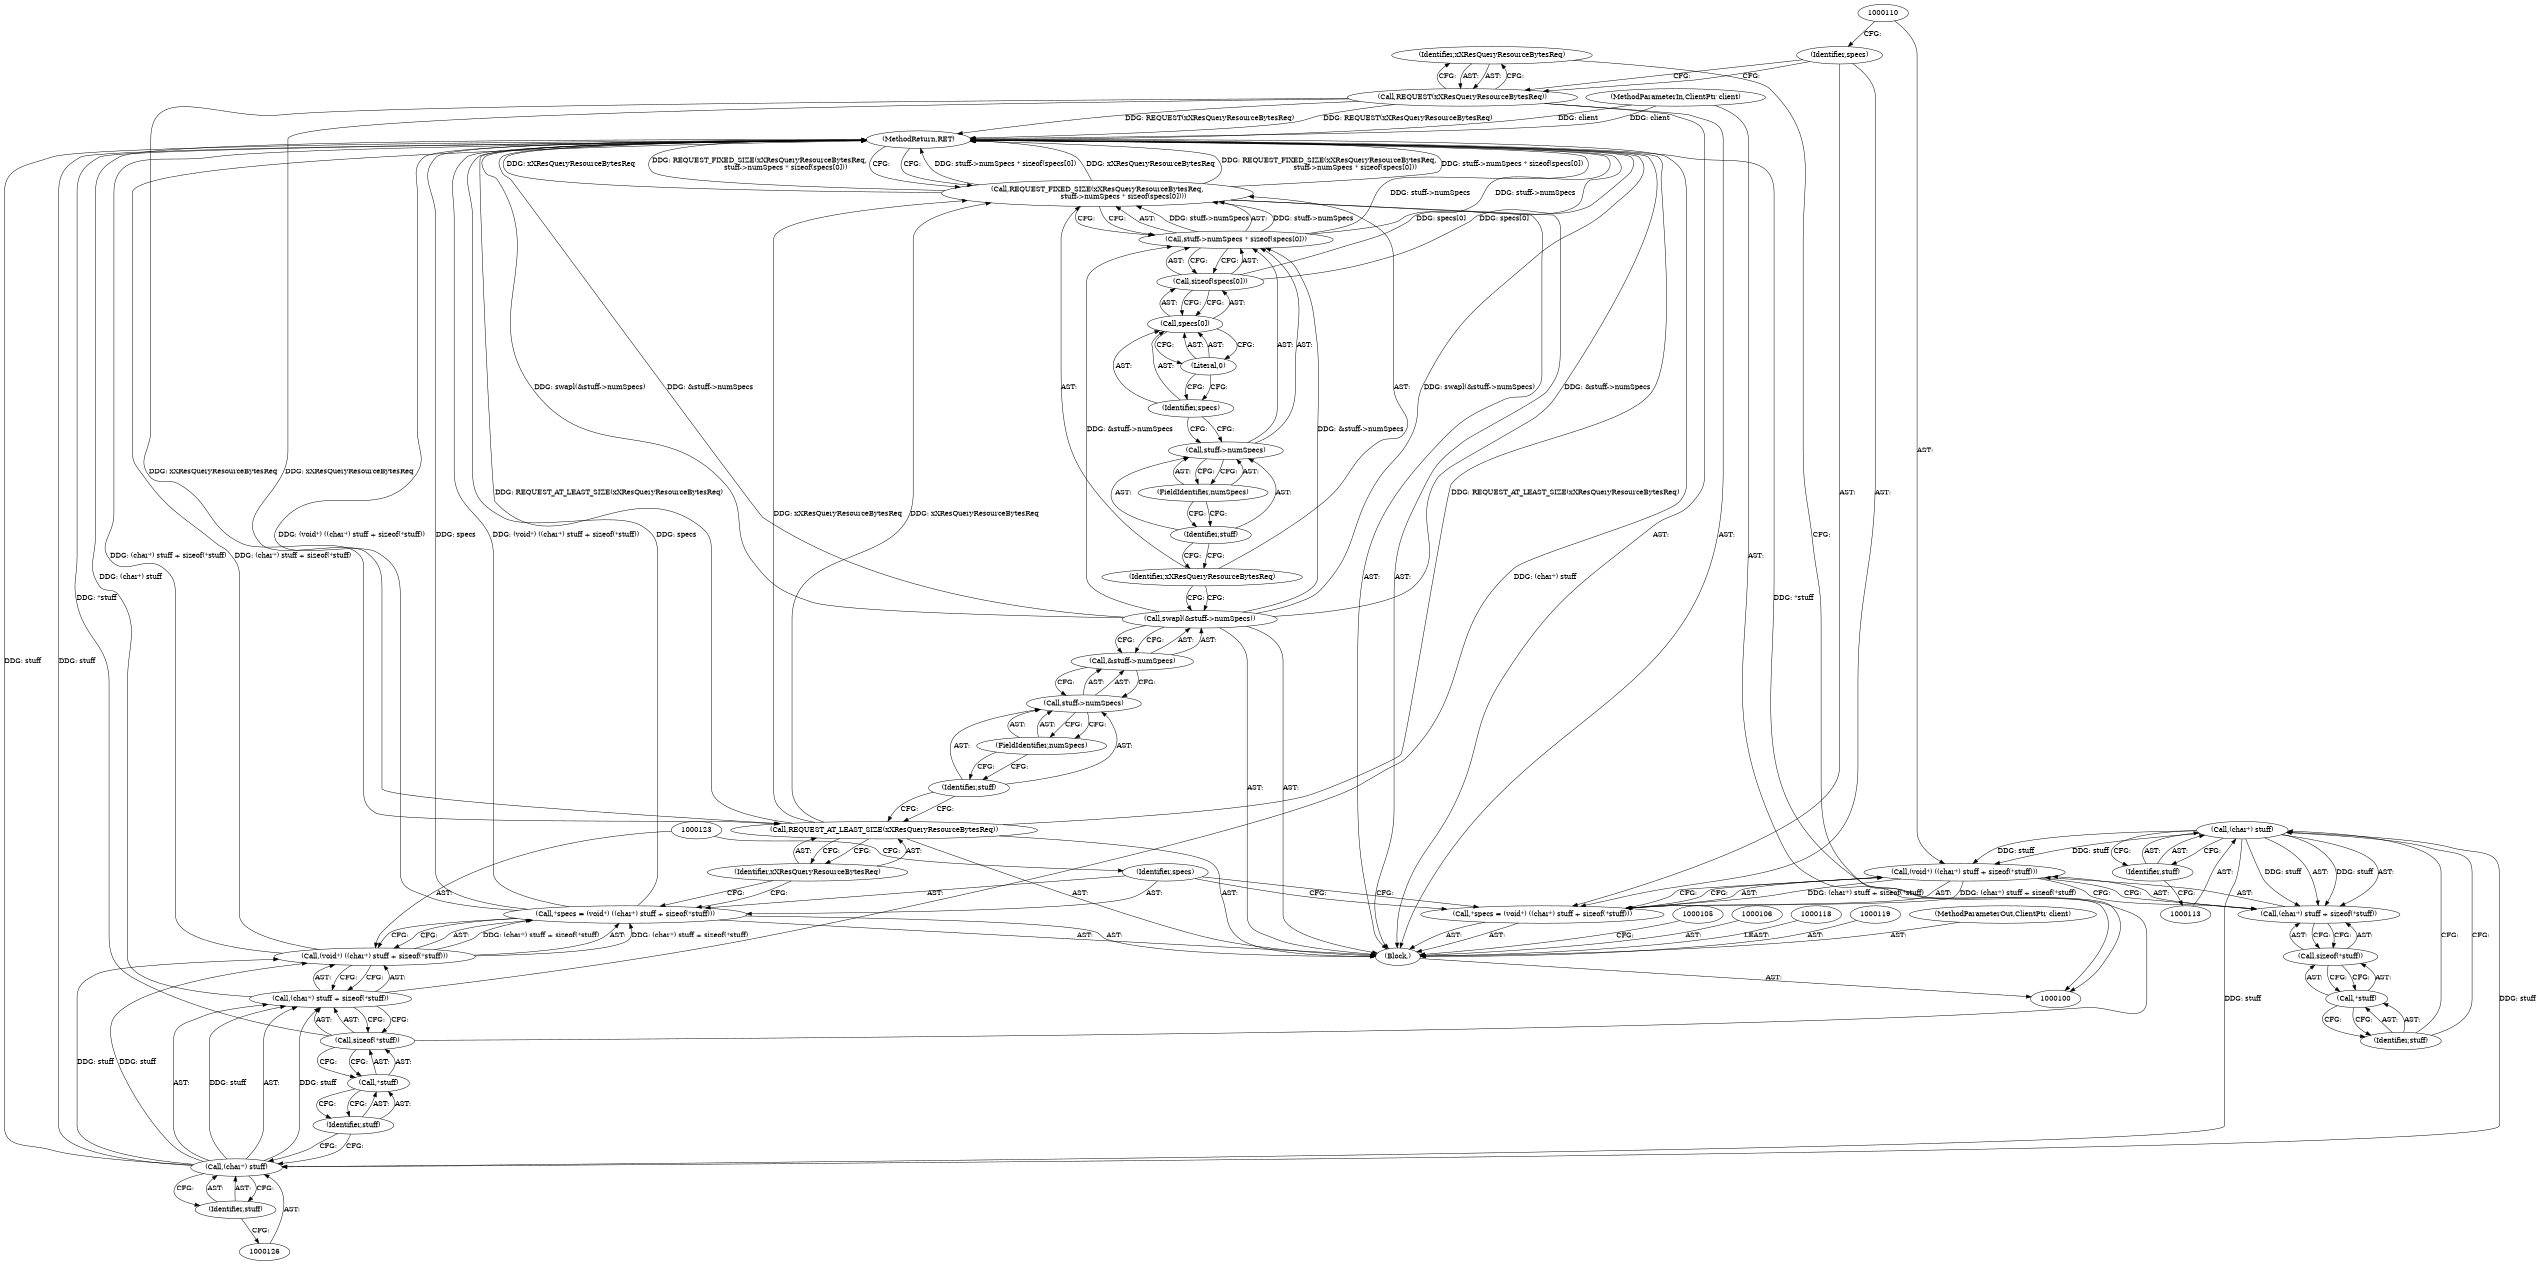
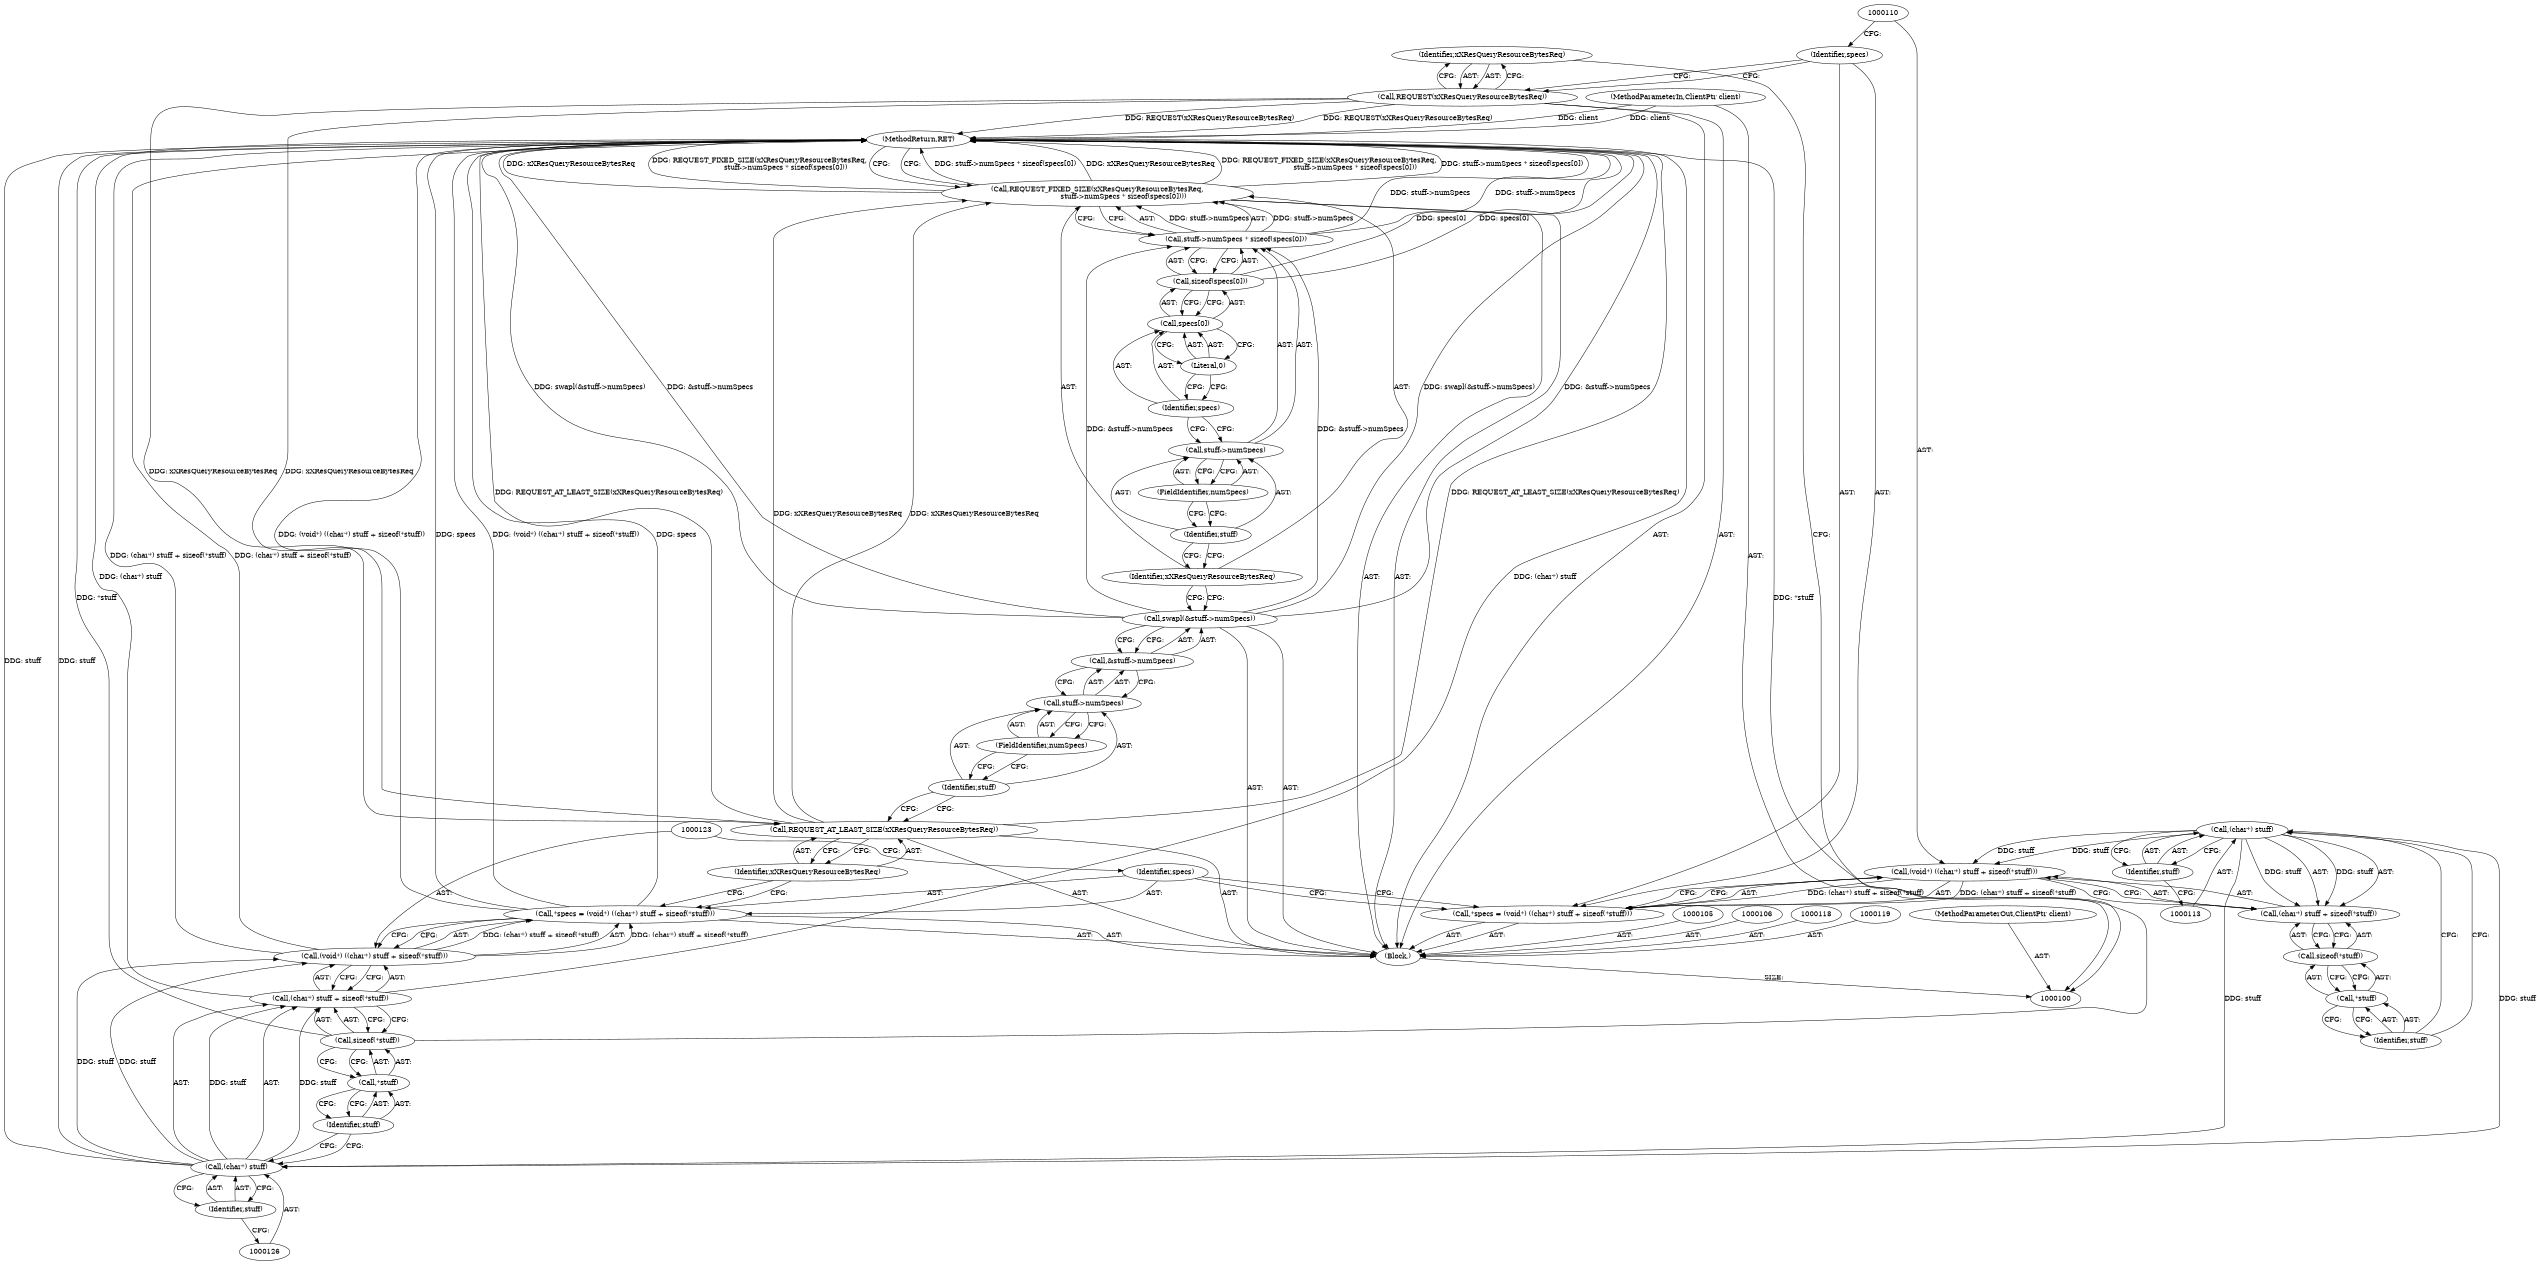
(1626, 936) -> (1626, 936)
(1758, 936) -> (1758, 936)
(1746, 945) -> (2028, 955)
(1775, 978) -> (1775, 978)
